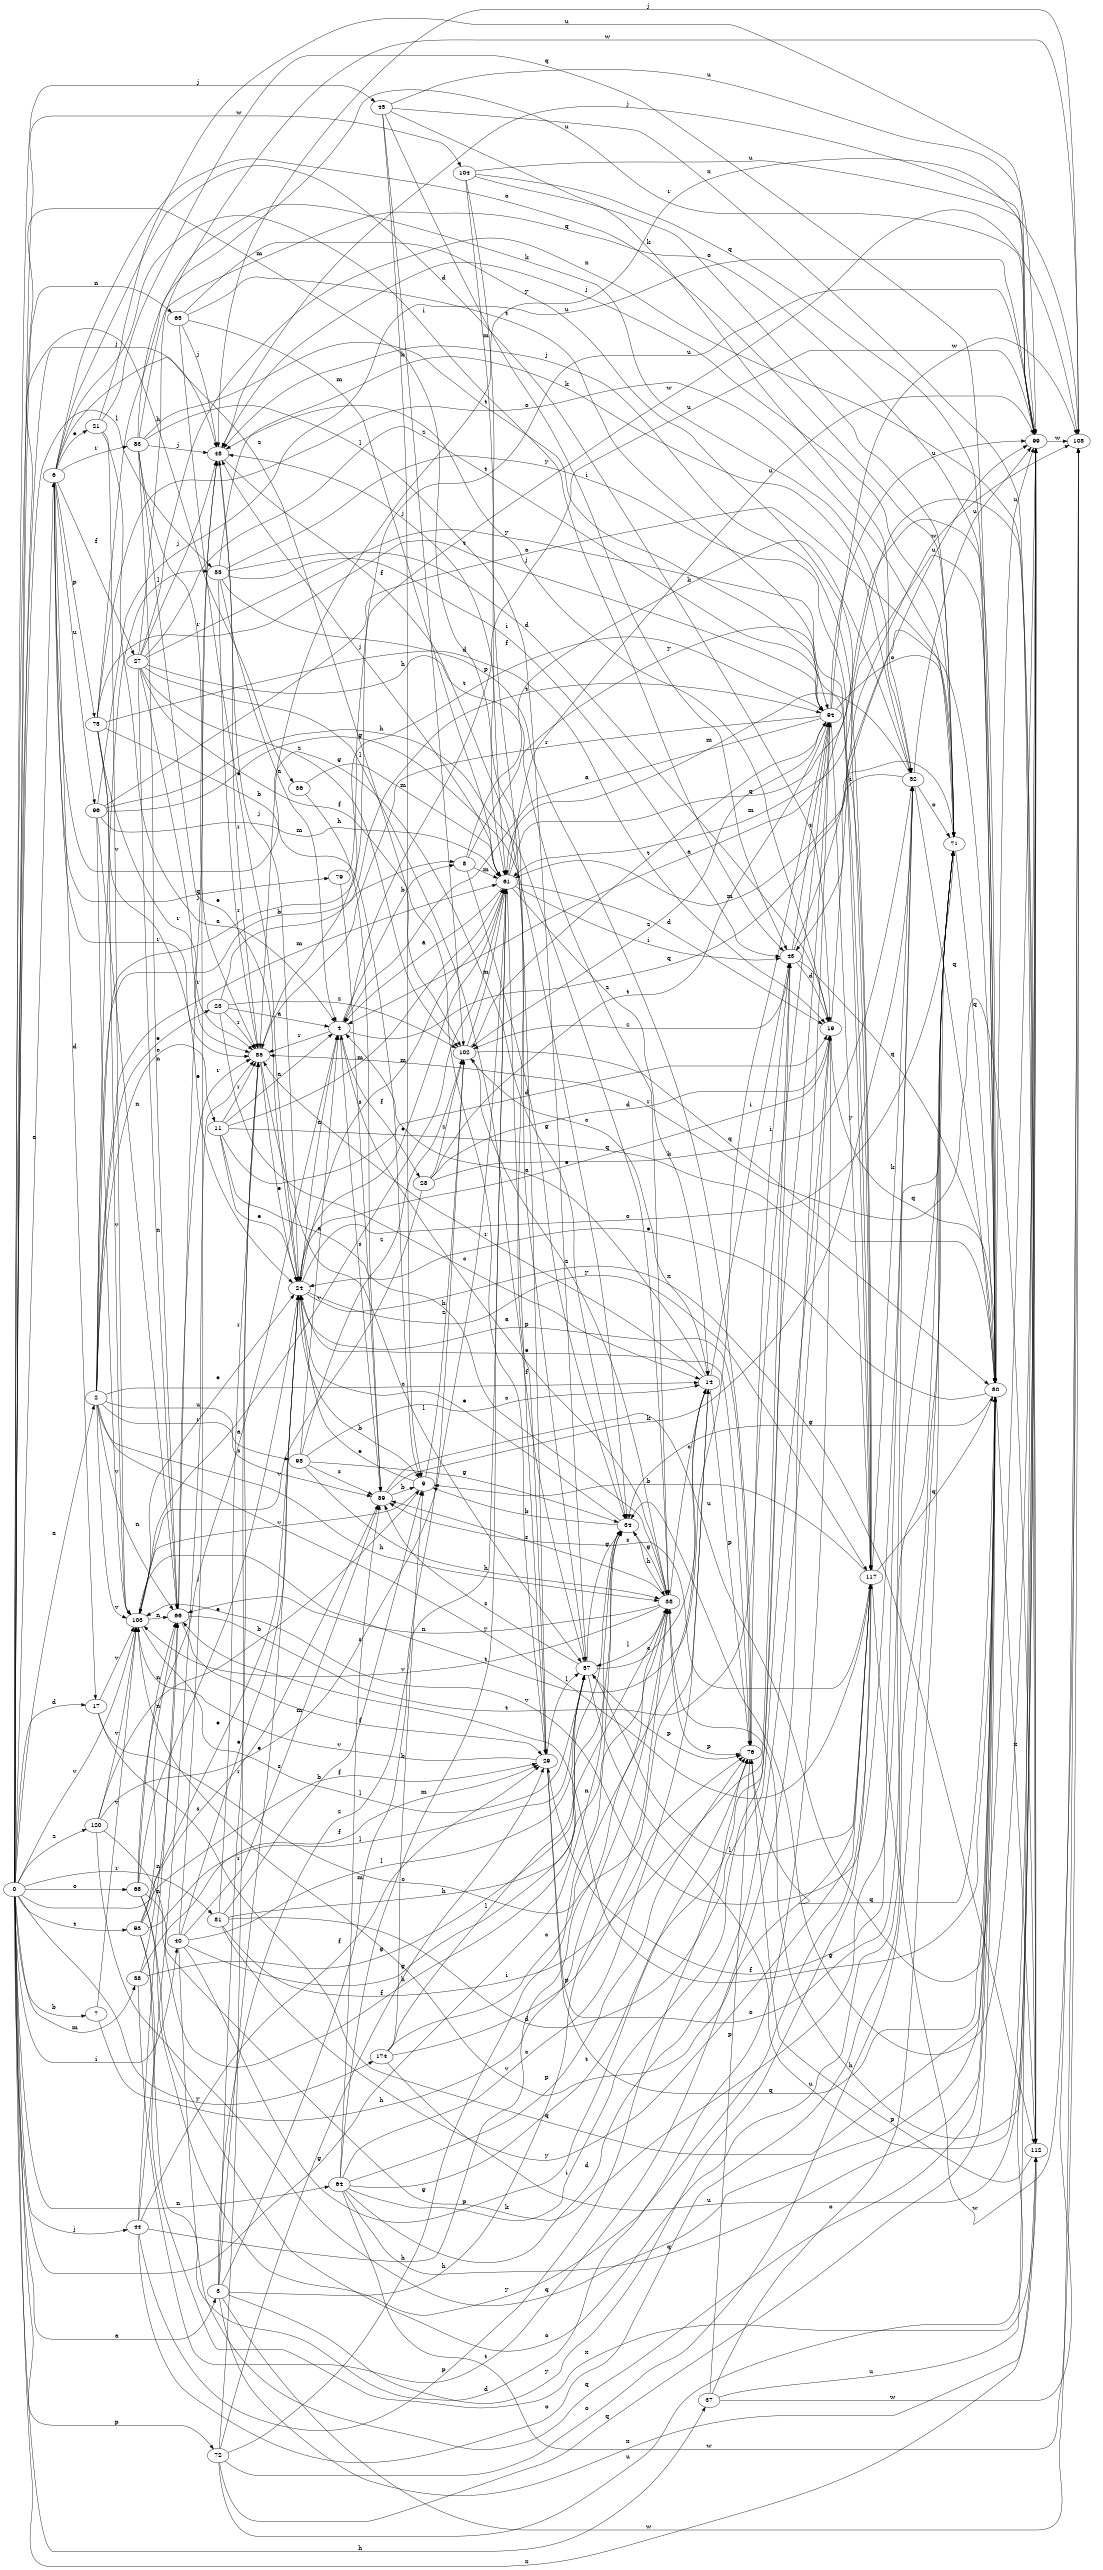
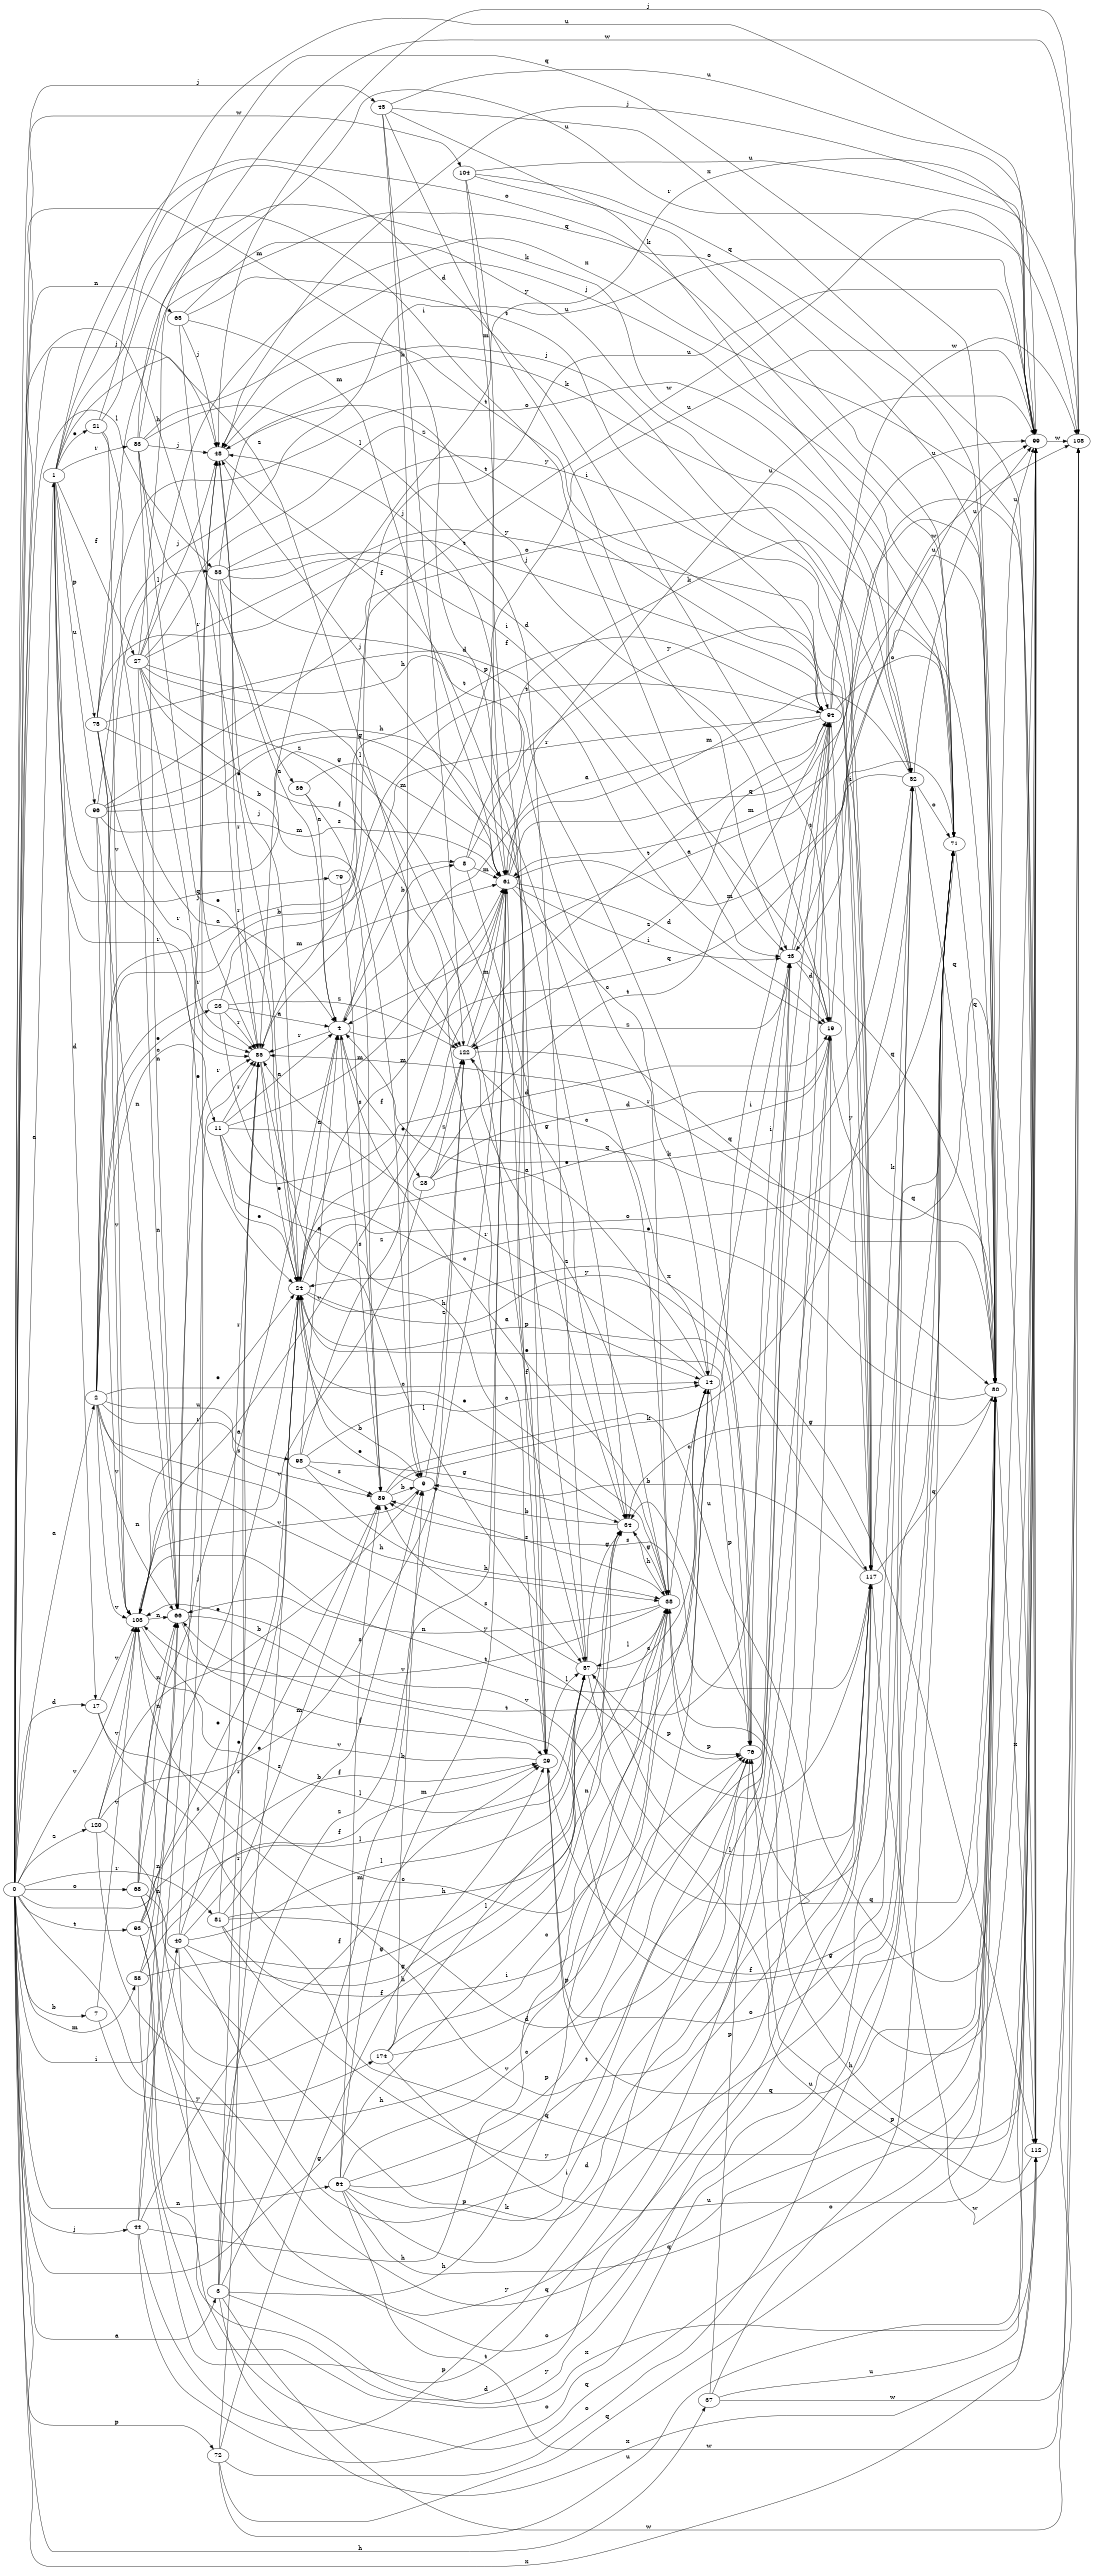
(54, 476) -> (54, 476)
(339, 821) -> (339, 821)
(424, 953) -> (324, 899)
(607, 987) -> (607, 987)
(464, 1053) -> (464, 1053)
(504, 2030) -> none
